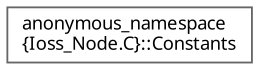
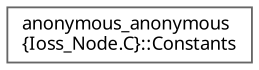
(130, 35) -> (130, 35)
